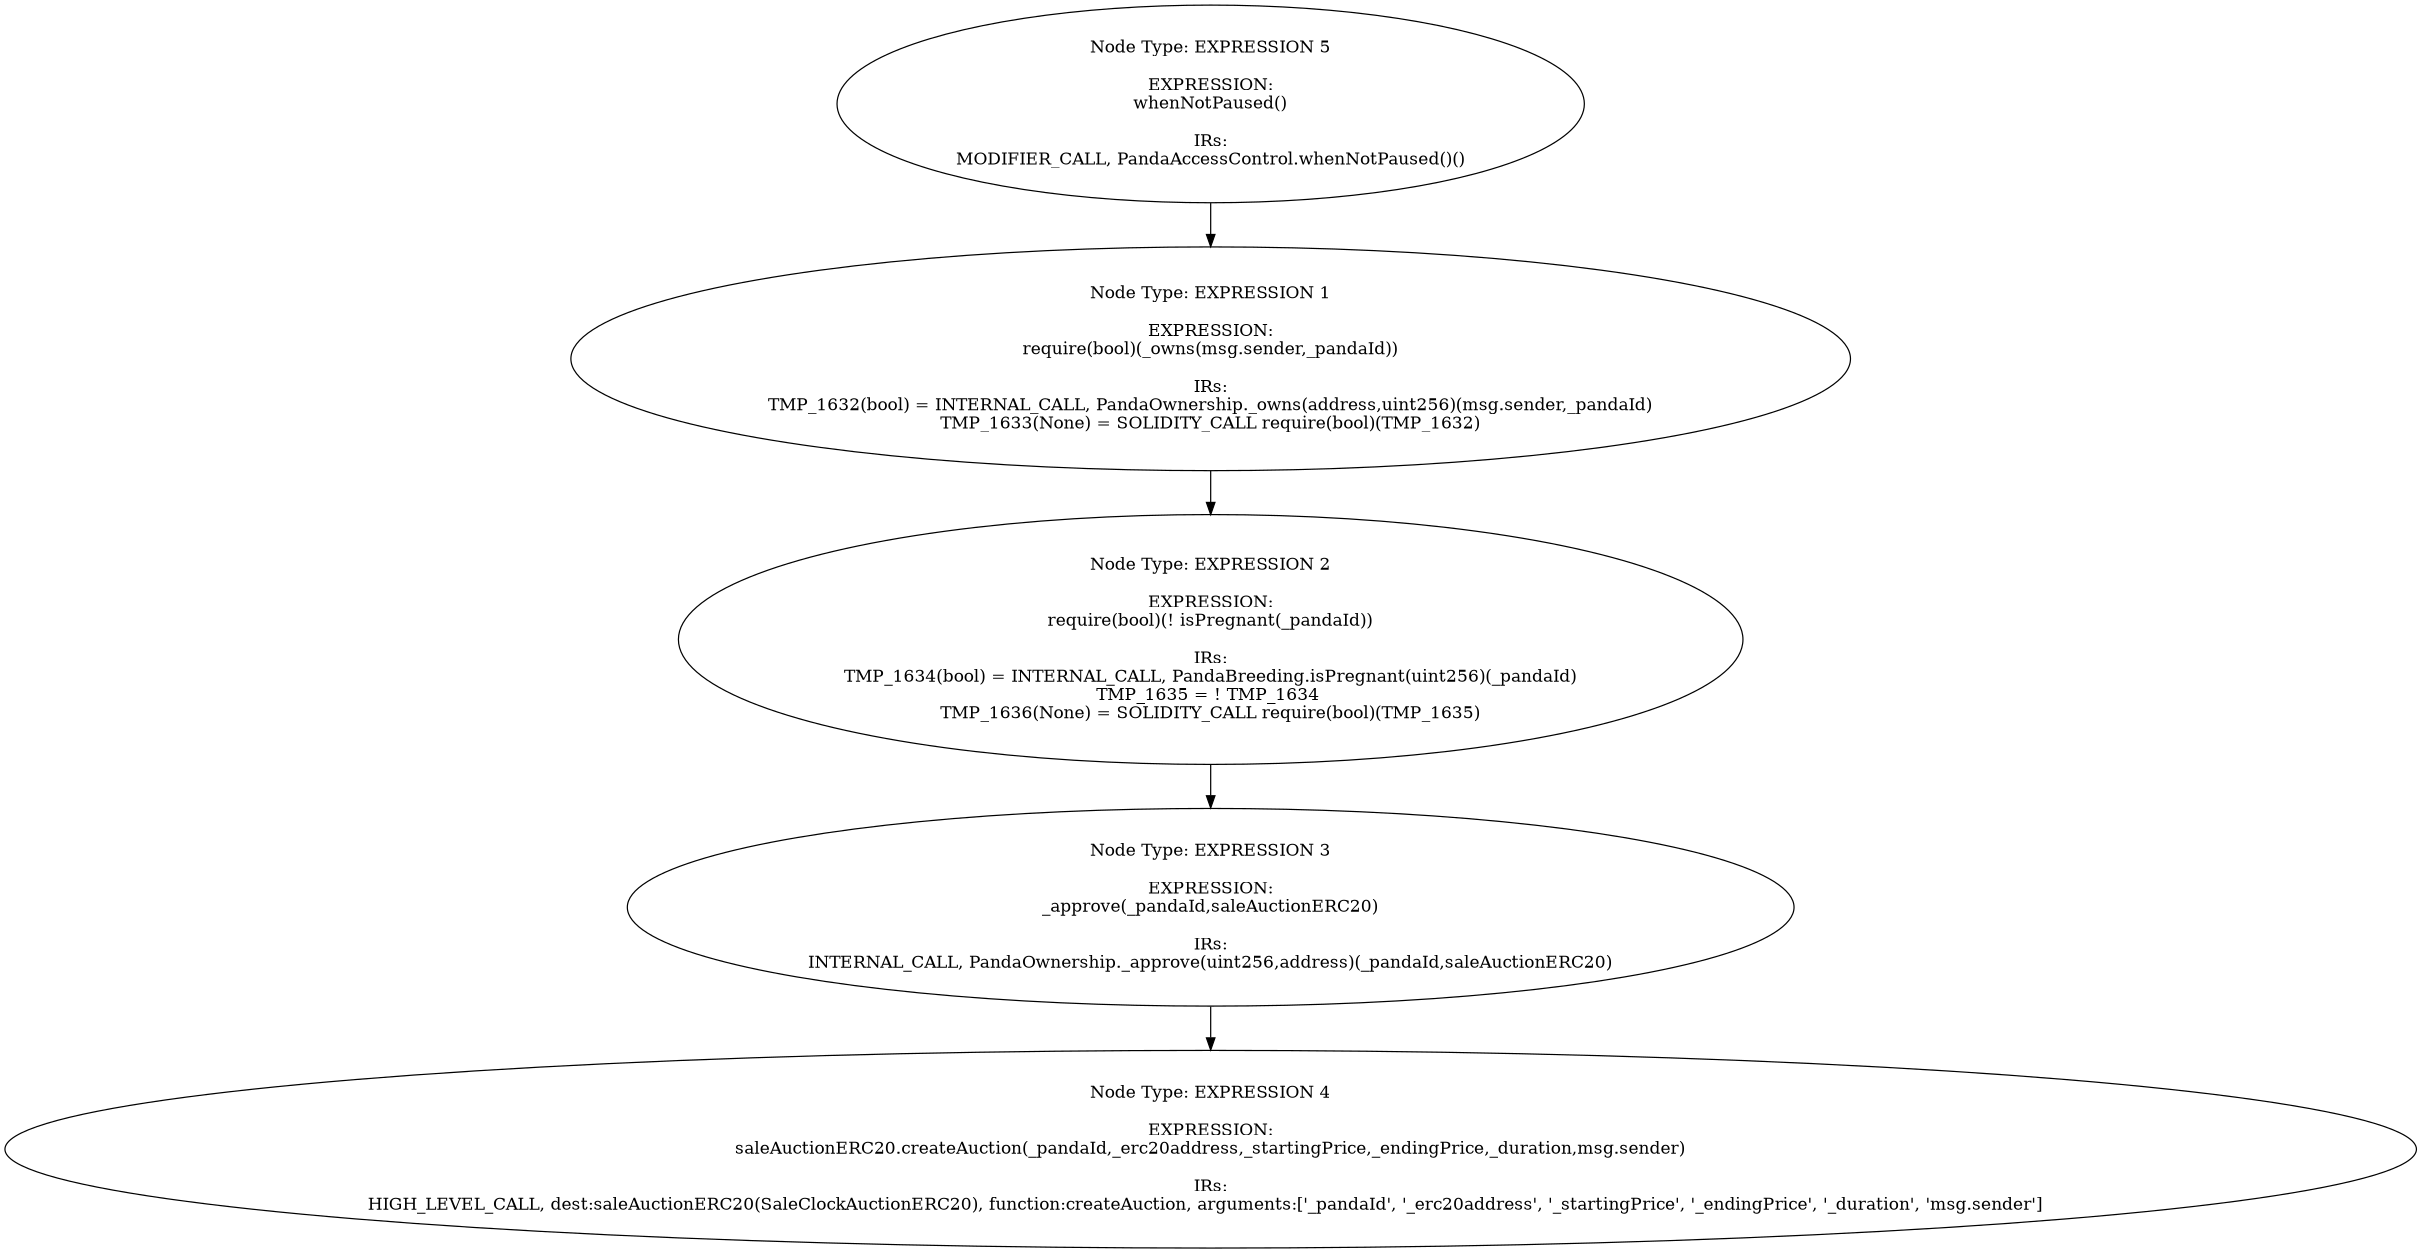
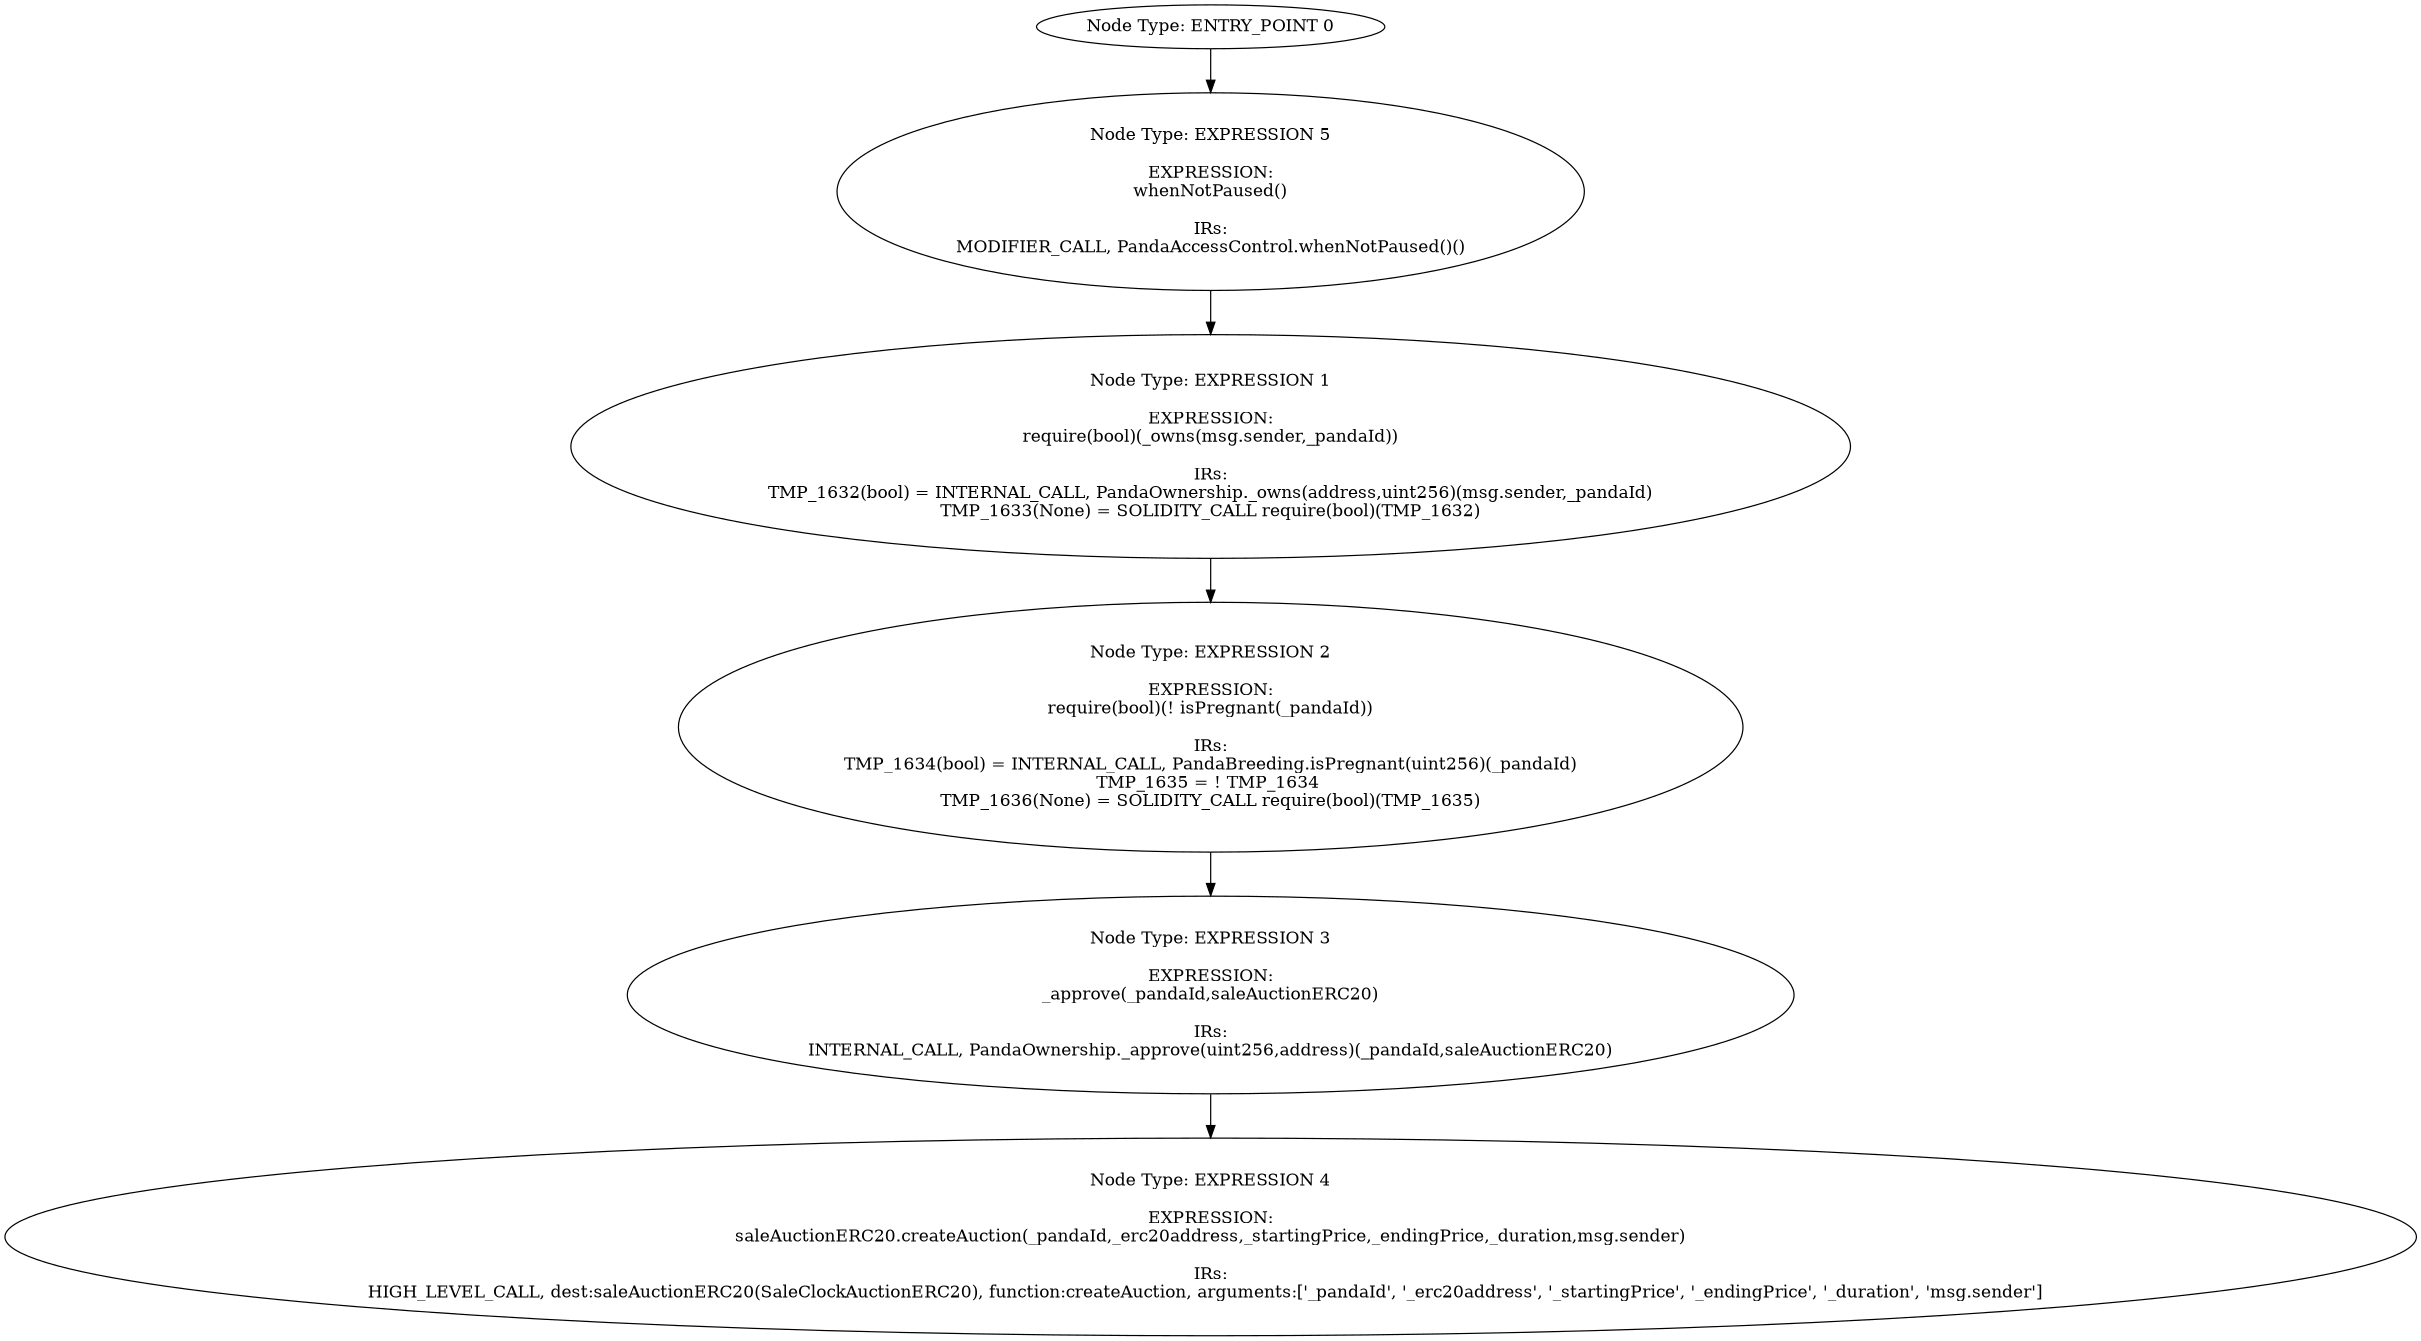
none -> (1211, 27)
